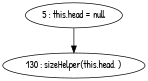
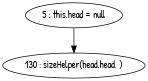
(74, 66) -> (74, 66)
